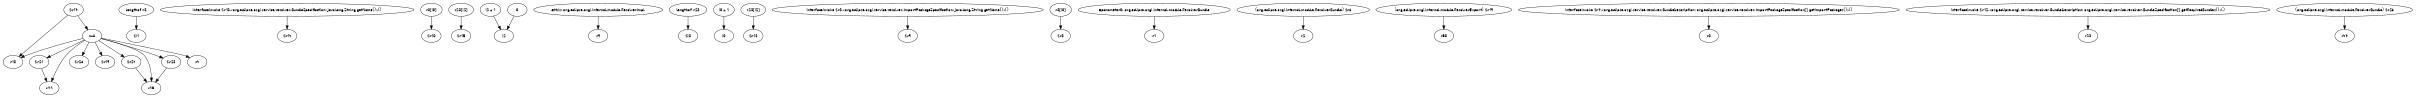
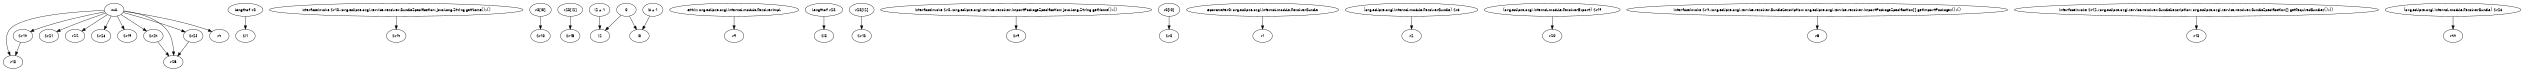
(724, 10) -> (653, 10)
(82, 21) -> (69, 20)
none -> (632, 21)
(1444, 36) -> (1552, 36)
(1709, 36) -> (1817, 36)
(2088, 36) -> (2196, 36)
(44, 73) -> none
